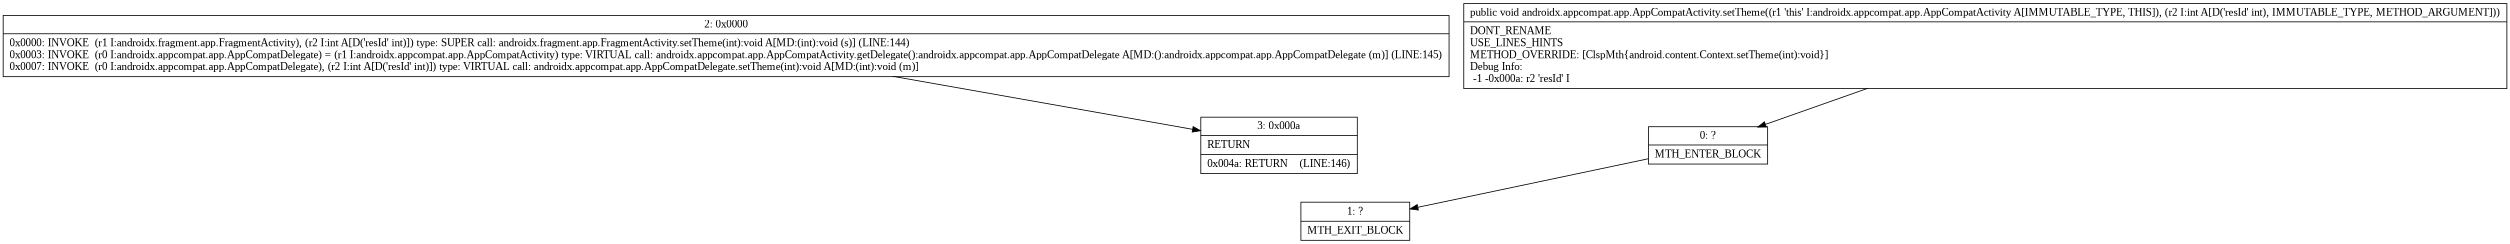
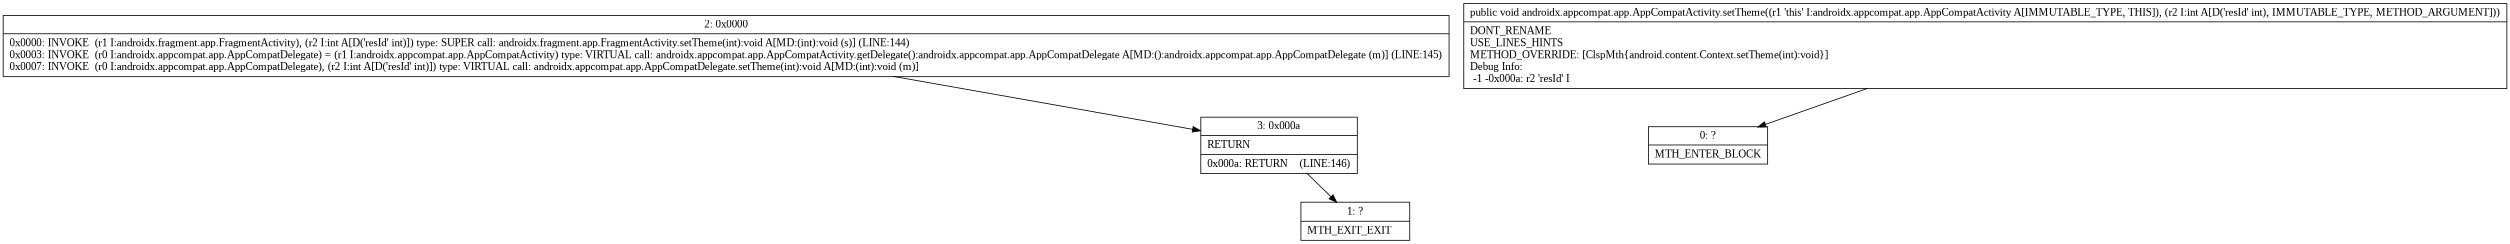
(1279, 164) -> (1279, 164)
(1533, 183) -> (1319, 185)
(1355, 230) -> (1349, 230)
